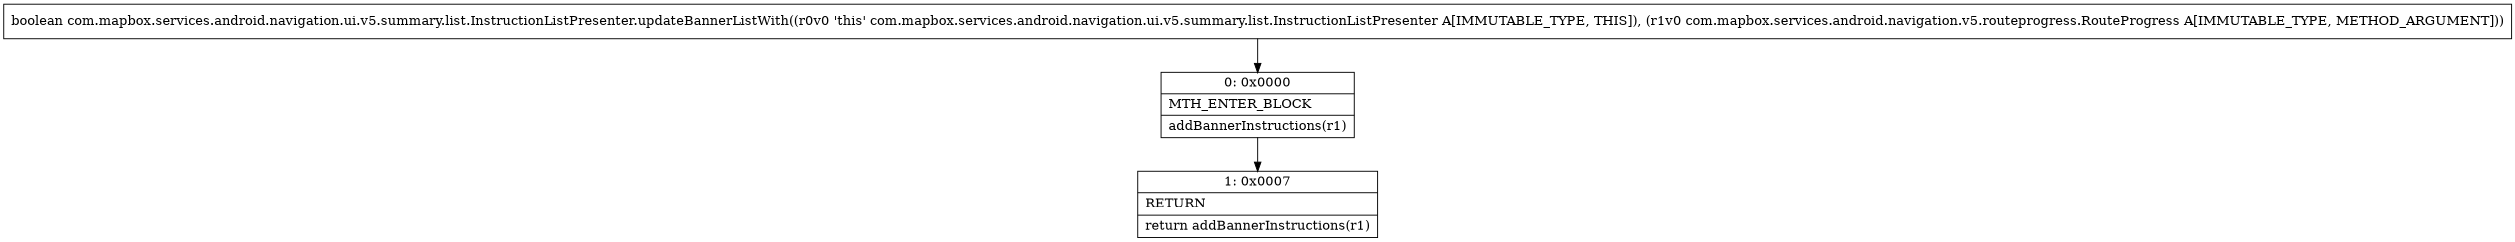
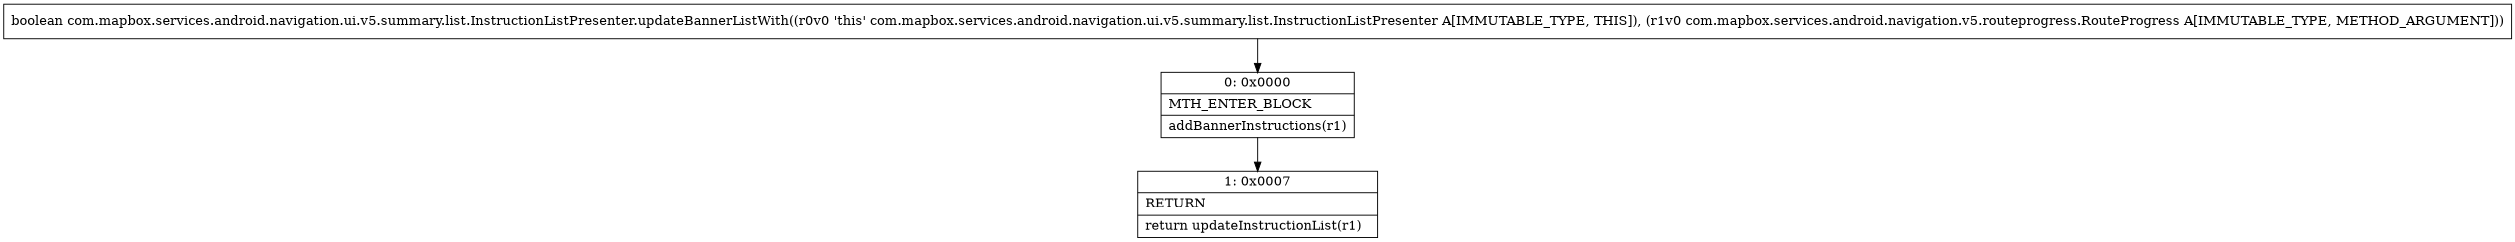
(1258, 226) -> (1253, 226)
